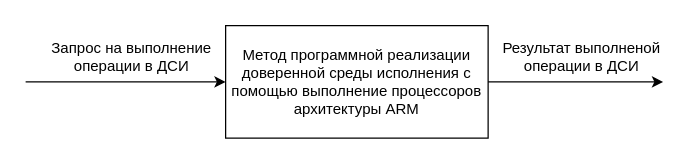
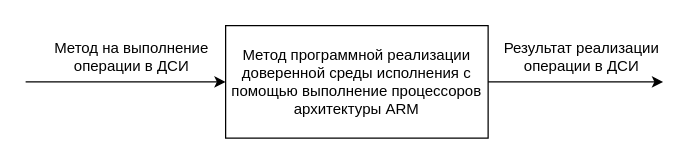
(132, 57) -> (132, 57)
(582, 57) -> (582, 57)
